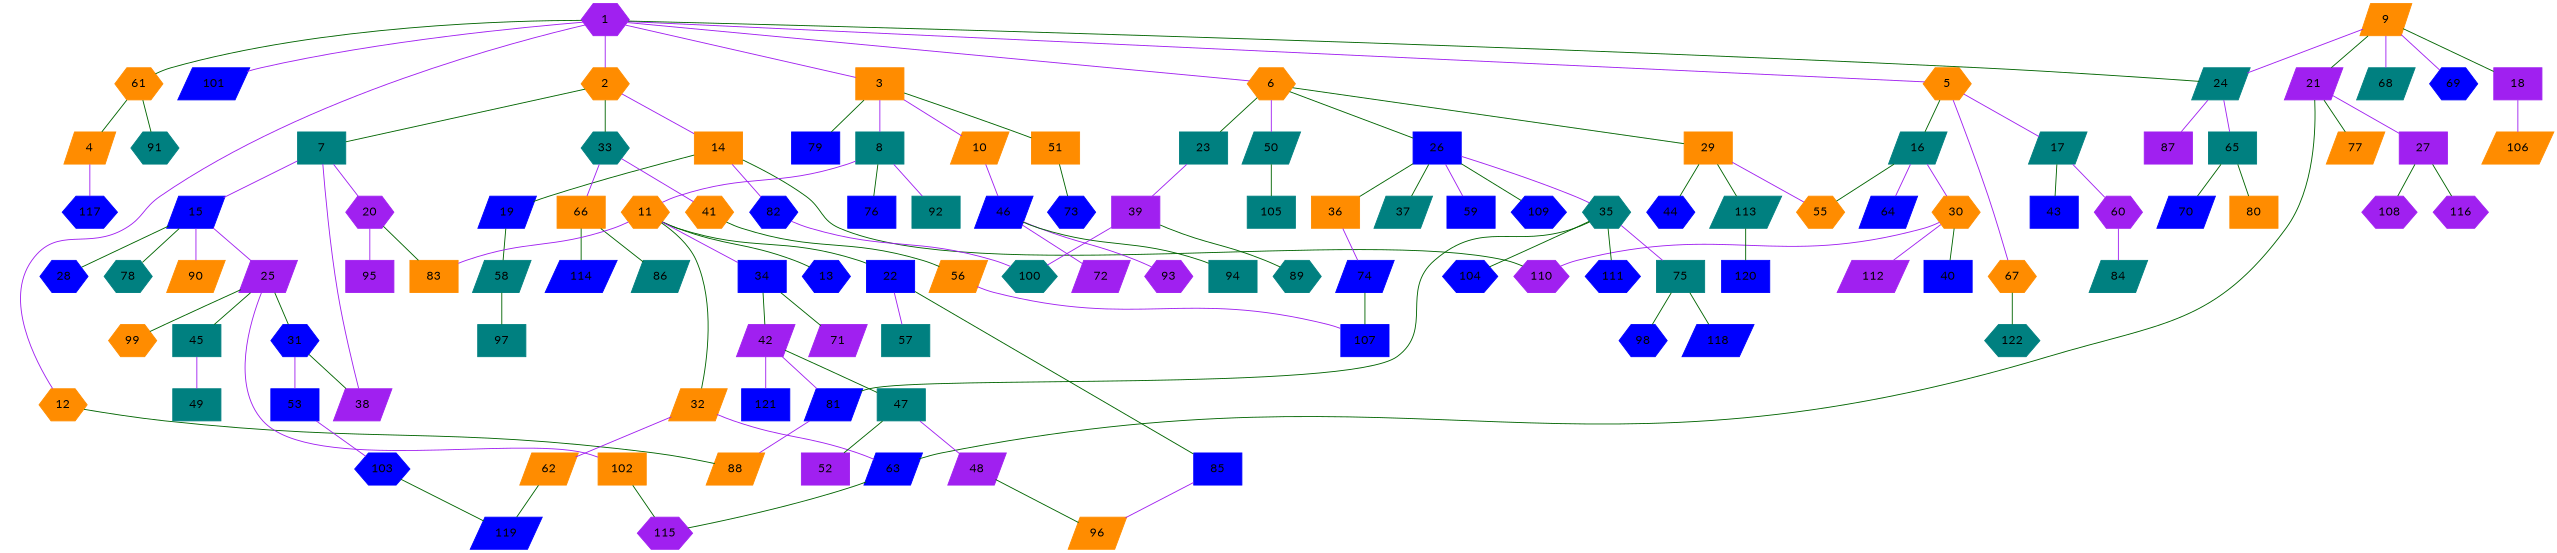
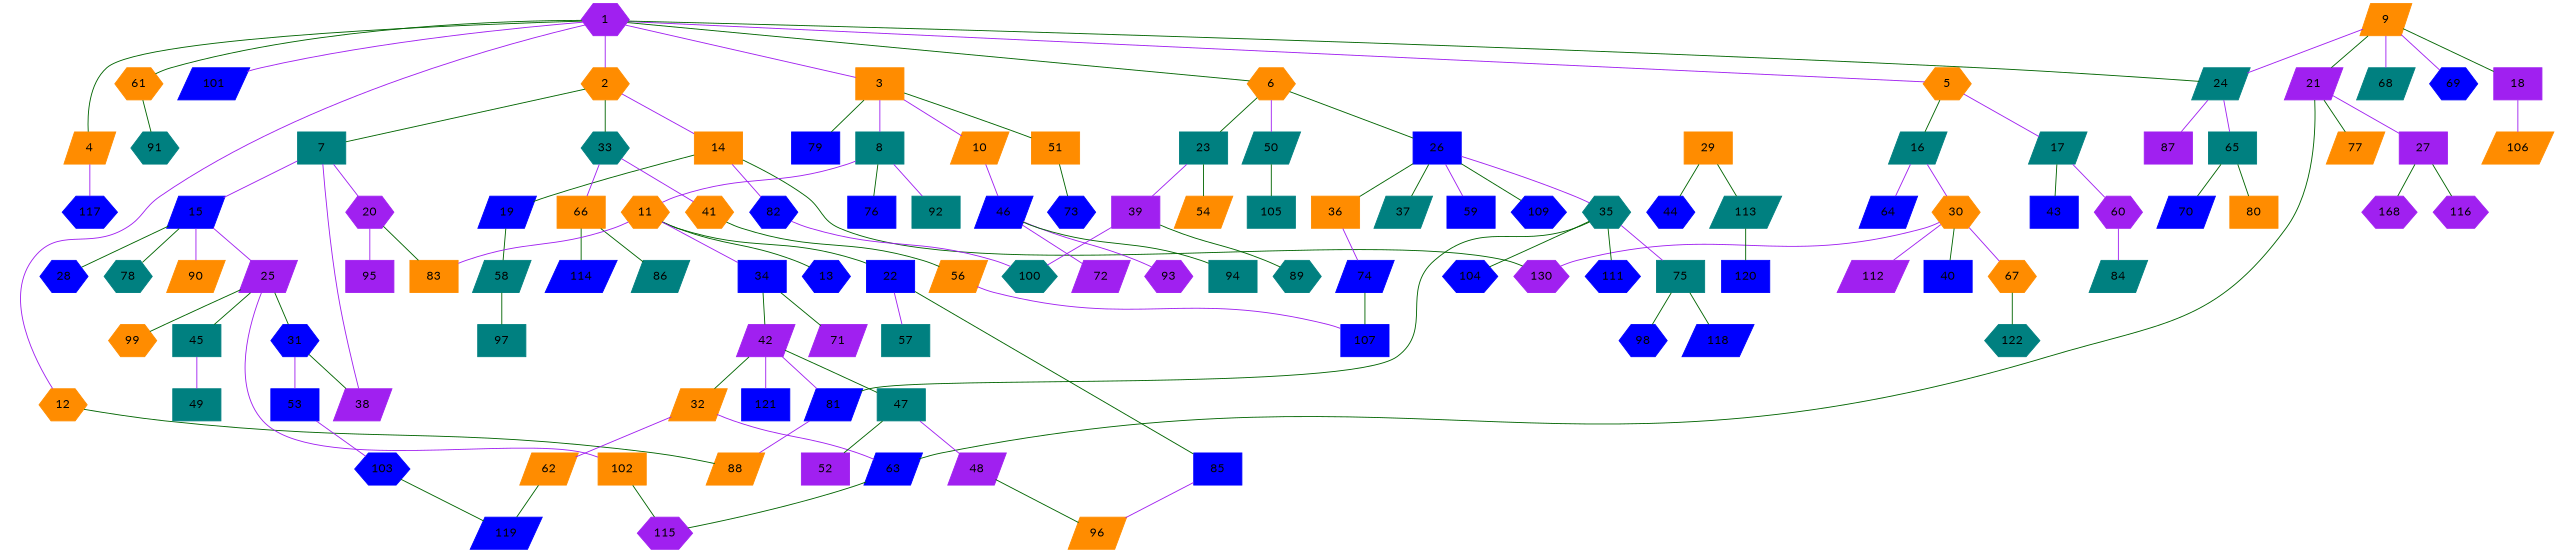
(938, 52) -> (938, 52)
(114, 116) -> (295, 36)
(1488, 116) -> none
(1983, 180) -> (1984, 244)
none -> (1204, 212)
(1821, 212) -> none
(2389, 212) -> (2389, 212)
(1542, 276) -> (1542, 276)
(706, 298) -> (732, 373)
